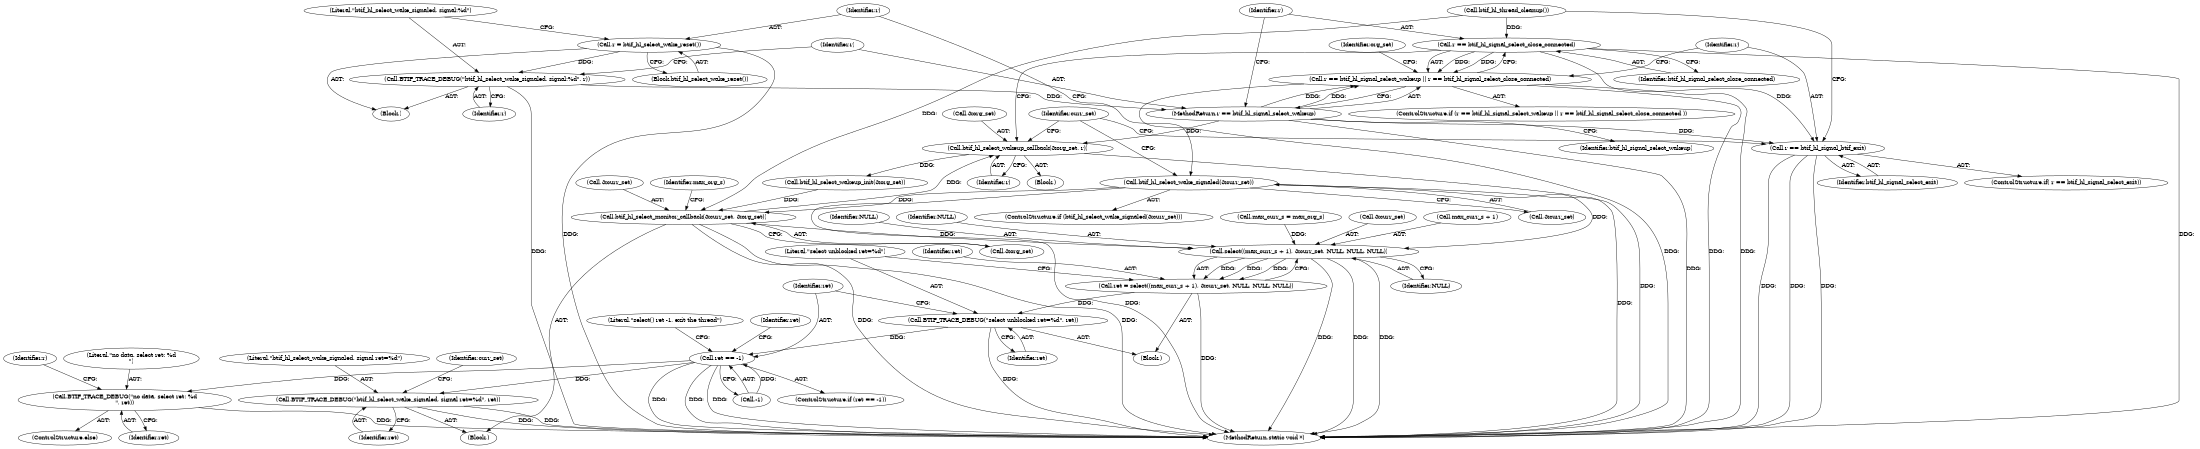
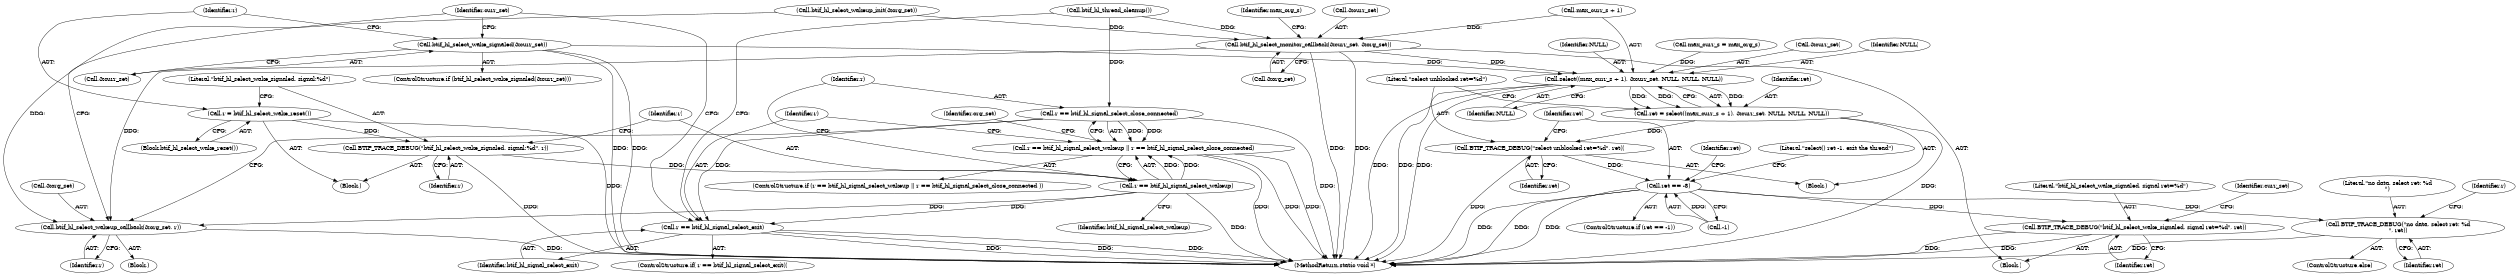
(1707, 80) -> none
(1244, 114) -> (1177, 186)
(1818, 148) -> (713, 228)
(919, 163) -> (274, 28)
(943, 193) -> (1460, 27)
(722, 359) -> (1669, 186)
